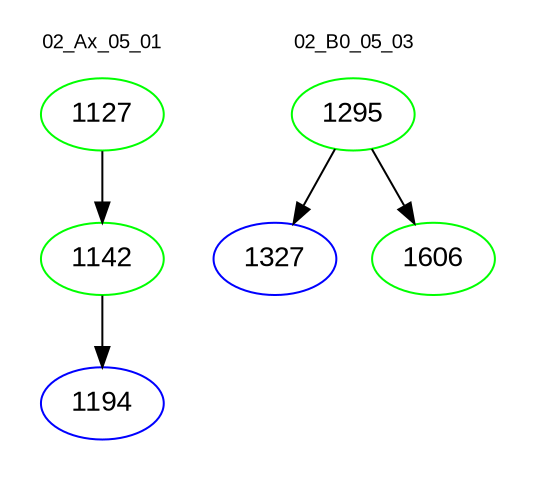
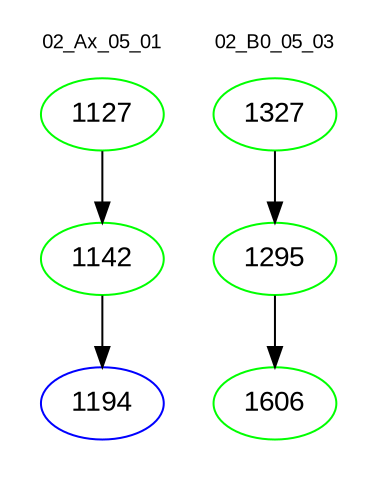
(319, 177) -> (275, 177)
(275, 259) -> (275, 114)
